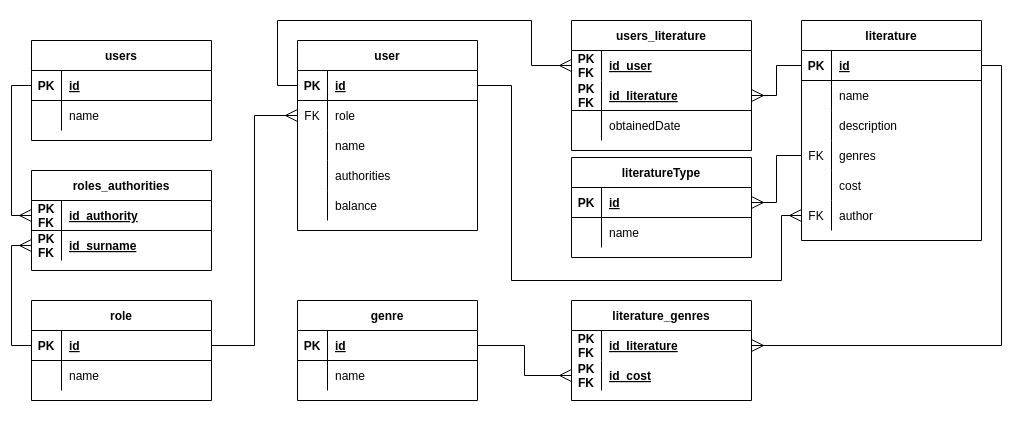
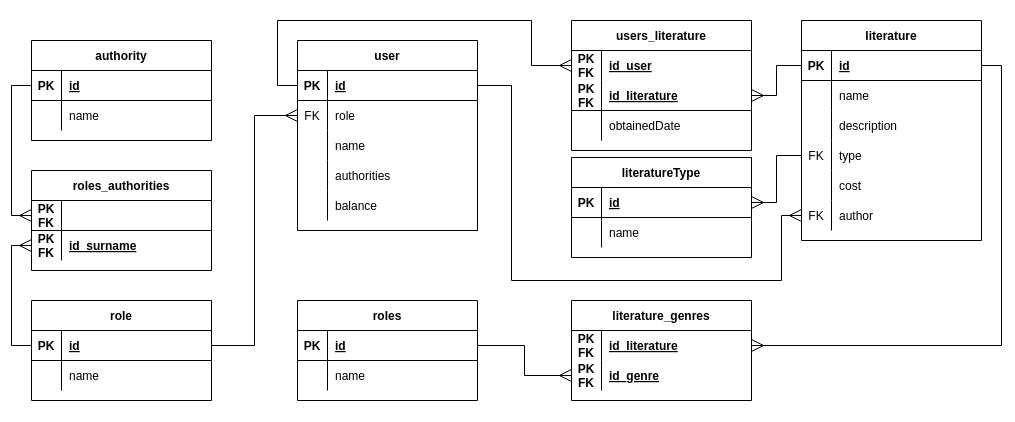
(121, 56) -> (121, 56)
(859, 156) -> (852, 156)
(137, 216) -> none
(387, 316) -> (387, 316)
(631, 376) -> (634, 376)
